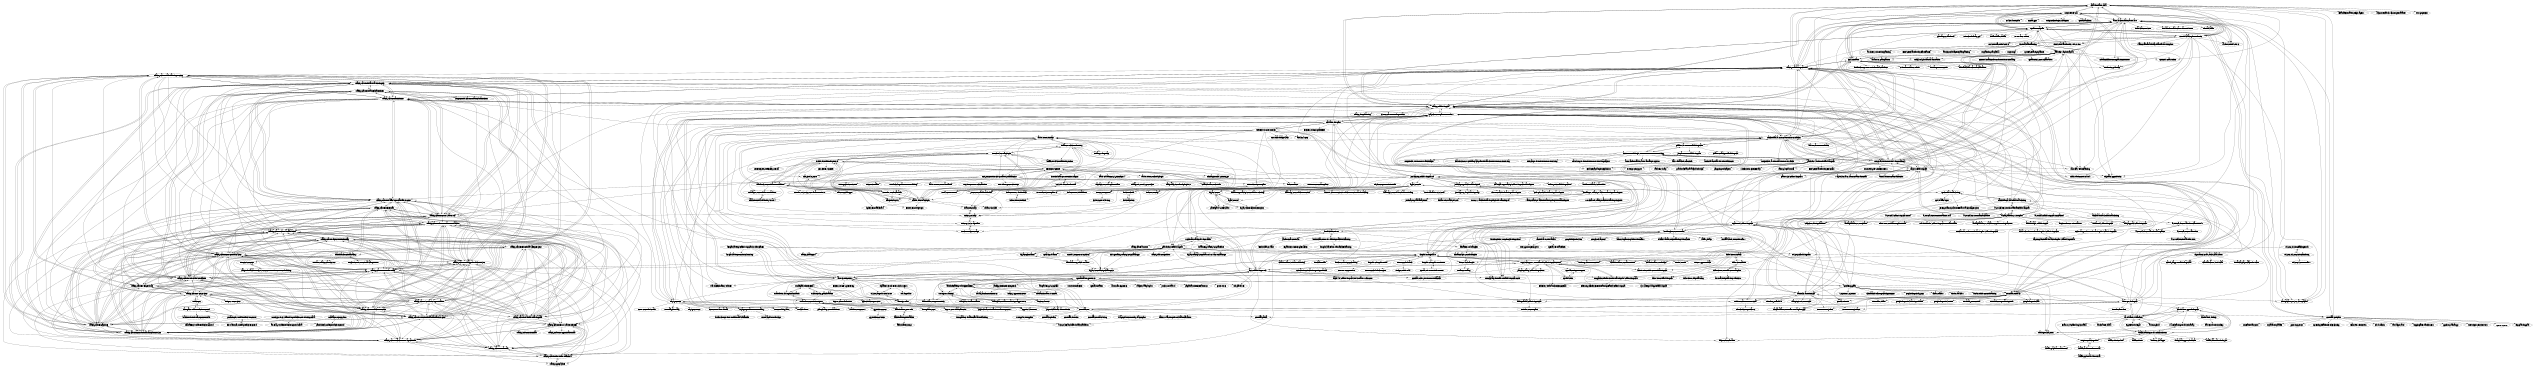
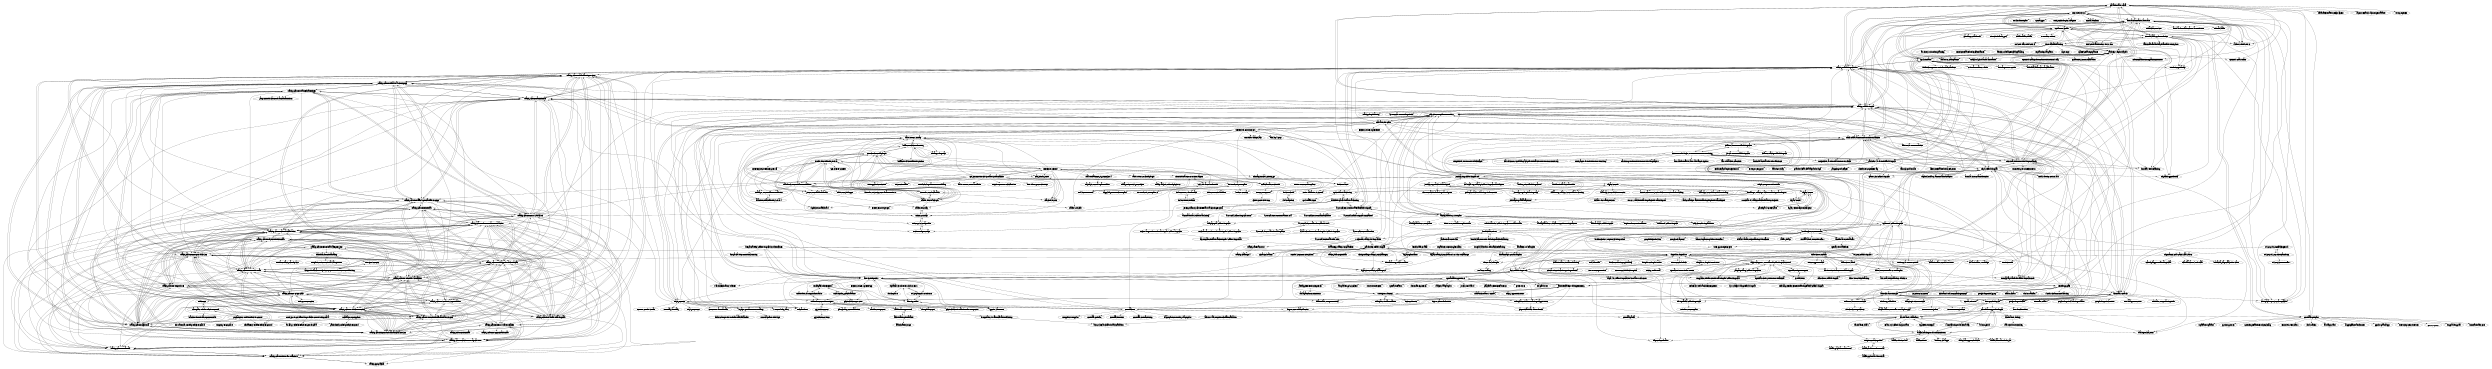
none -> (1115, 193)
(1549, 193) -> (1481, 193)
(1502, 278) -> (2018, 278)
none -> (224, 325)
